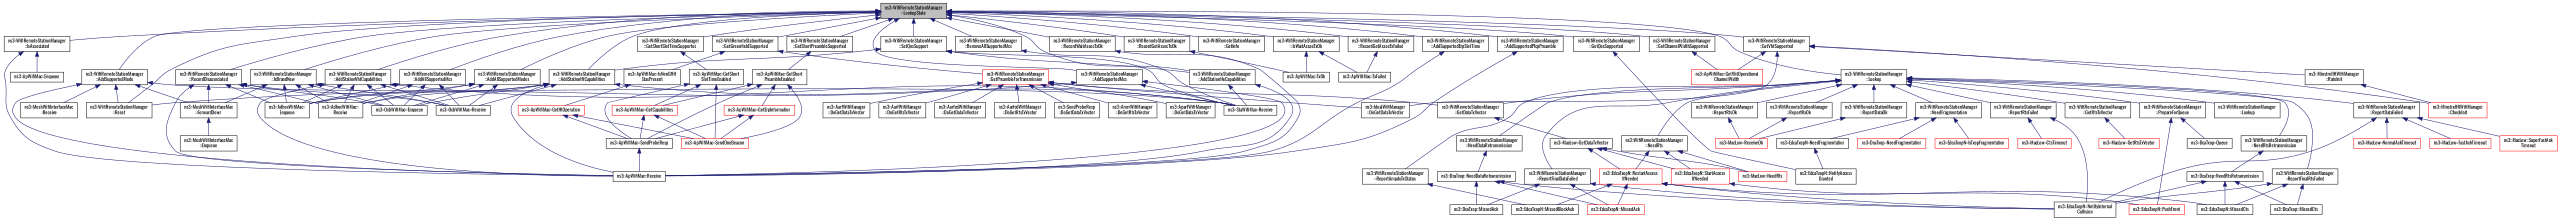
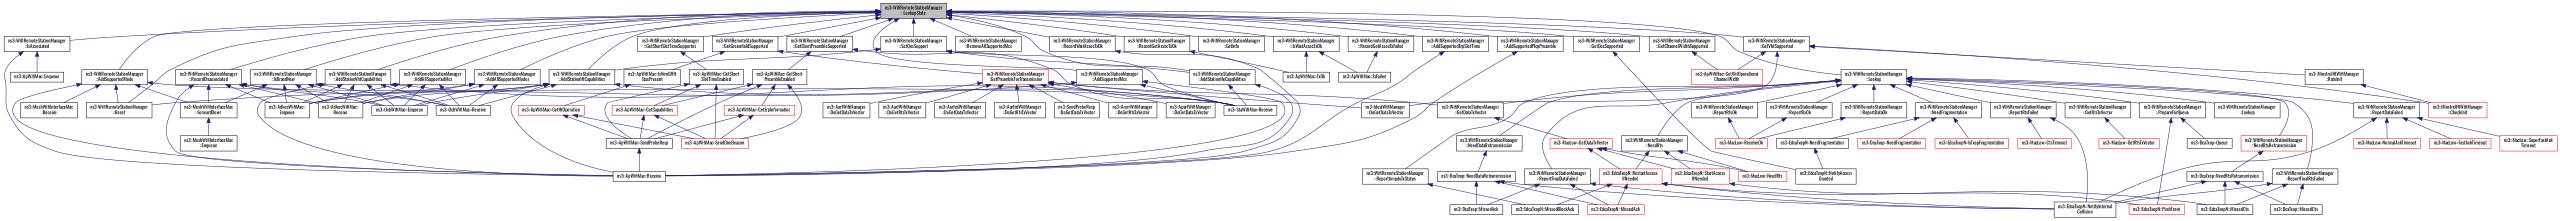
(1136, 61) -> (1040, 65)
(1581, 143) -> (1581, 143)
(2274, 143) -> (2274, 143)
